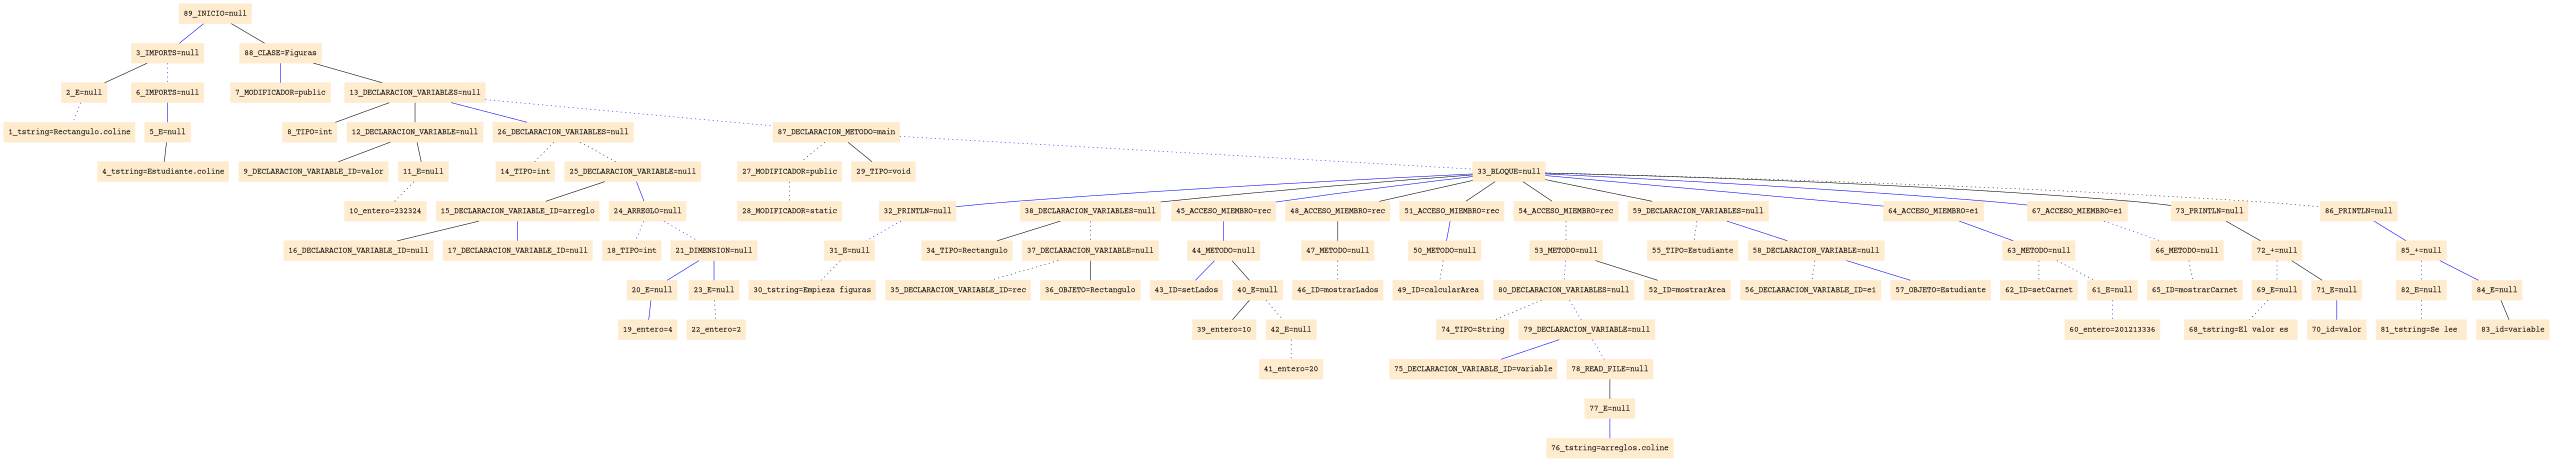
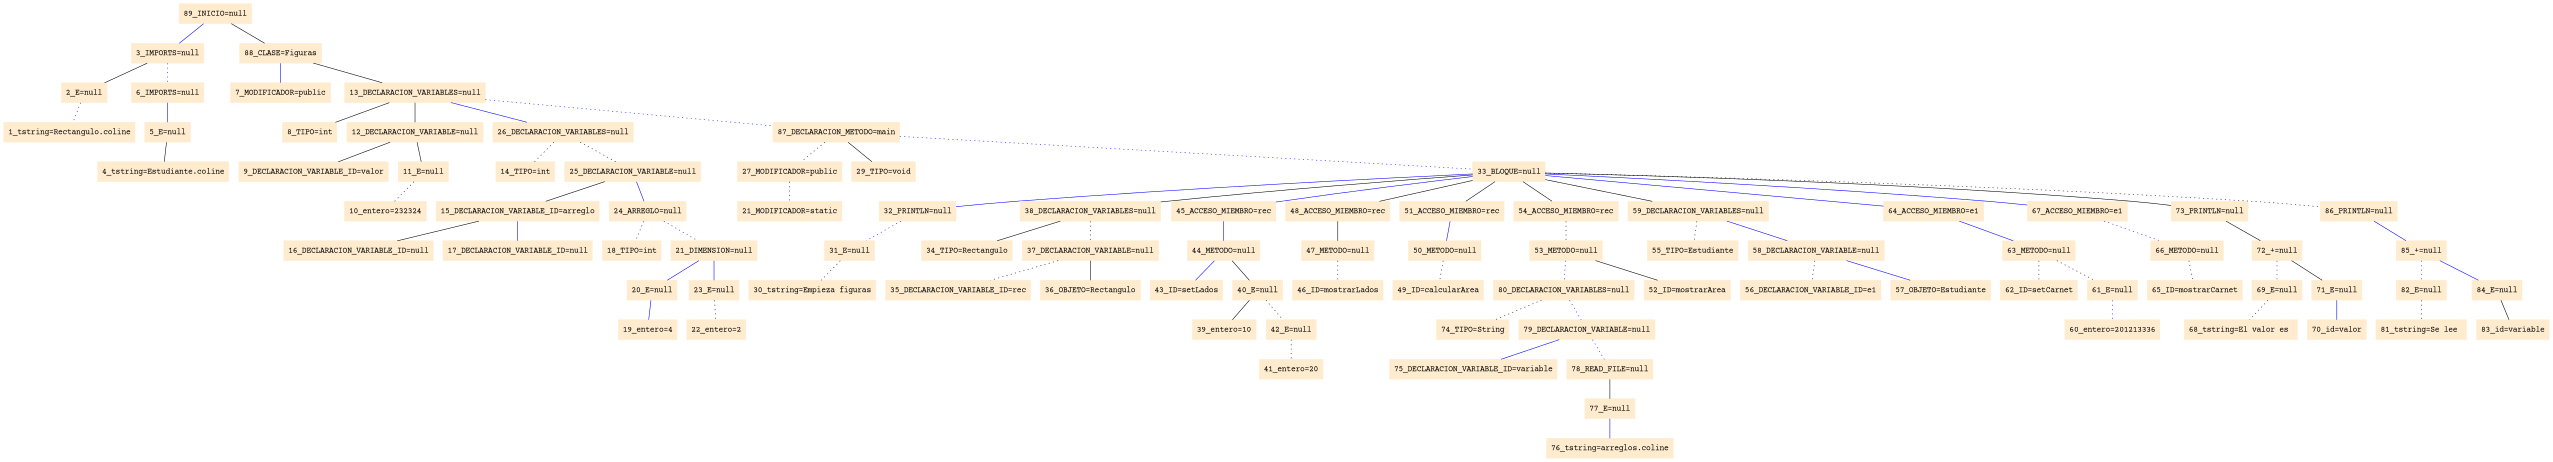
(790, 211) -> (790, 211)
